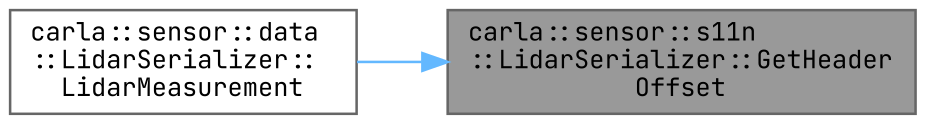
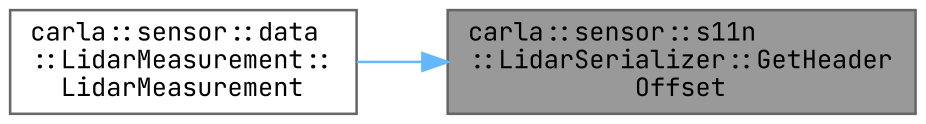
(183, 62) -> (183, 62)
